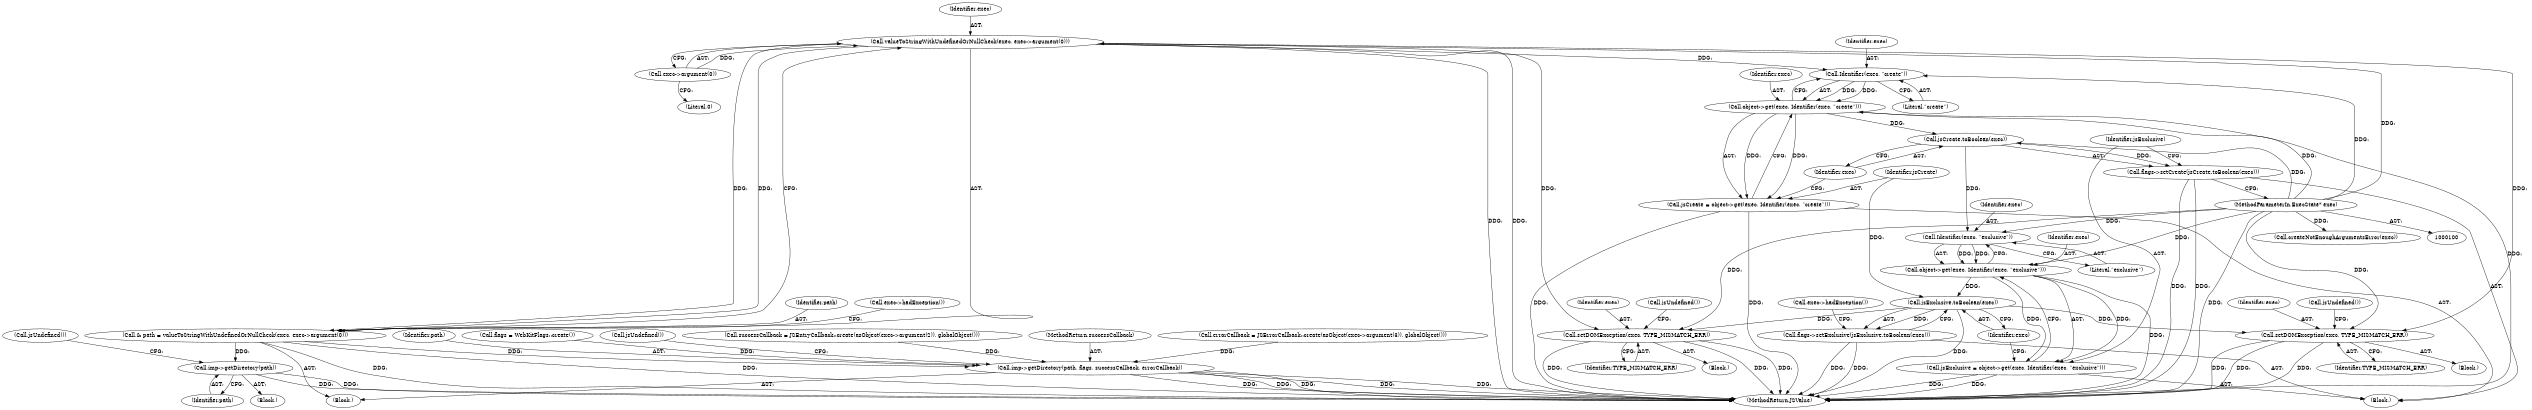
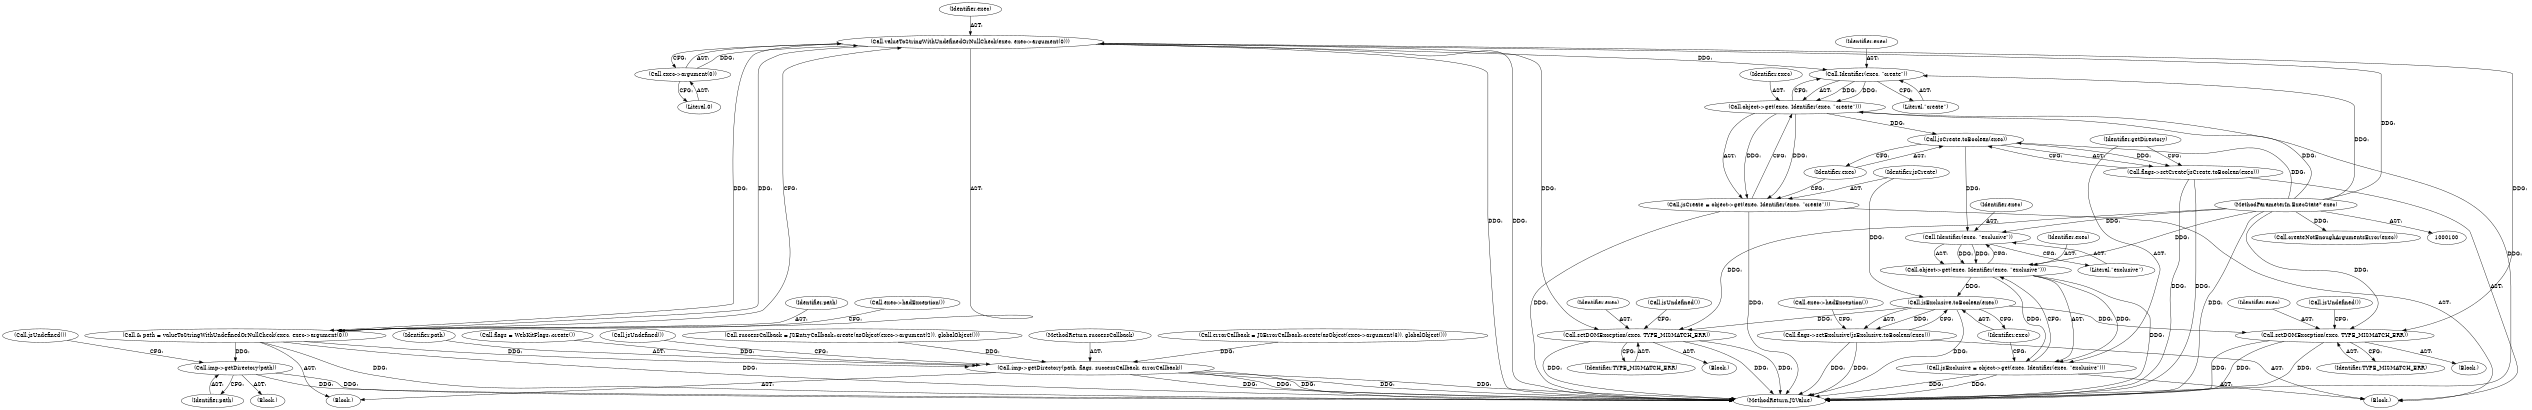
none -> (696, 92)
(2136, 140) -> (2136, 140)
(2238, 188) -> (2059, 161)
